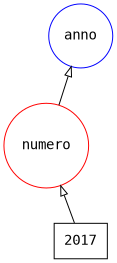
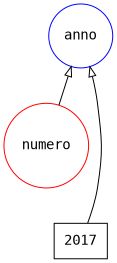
(69, 209) -> (101, 150)
